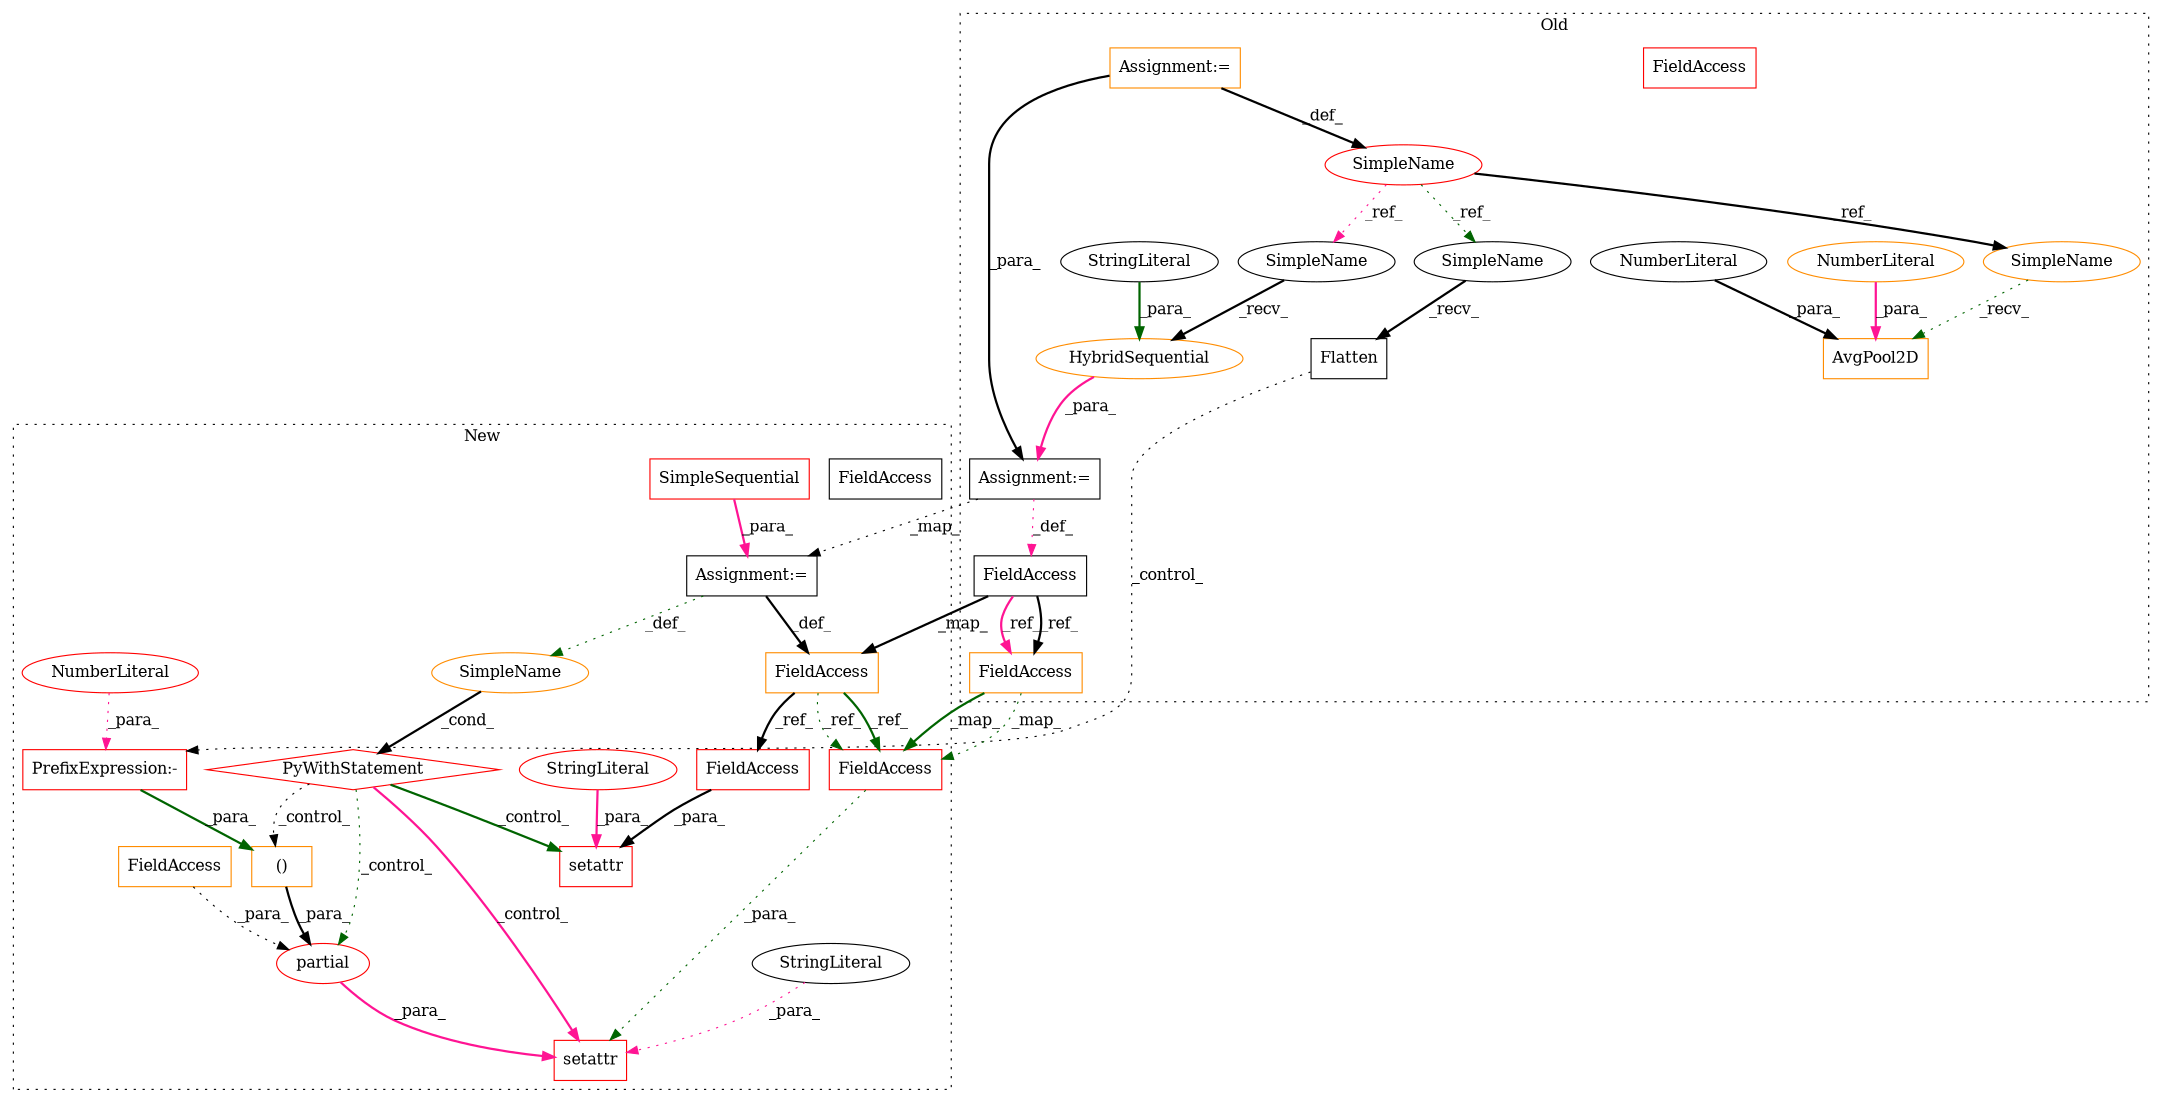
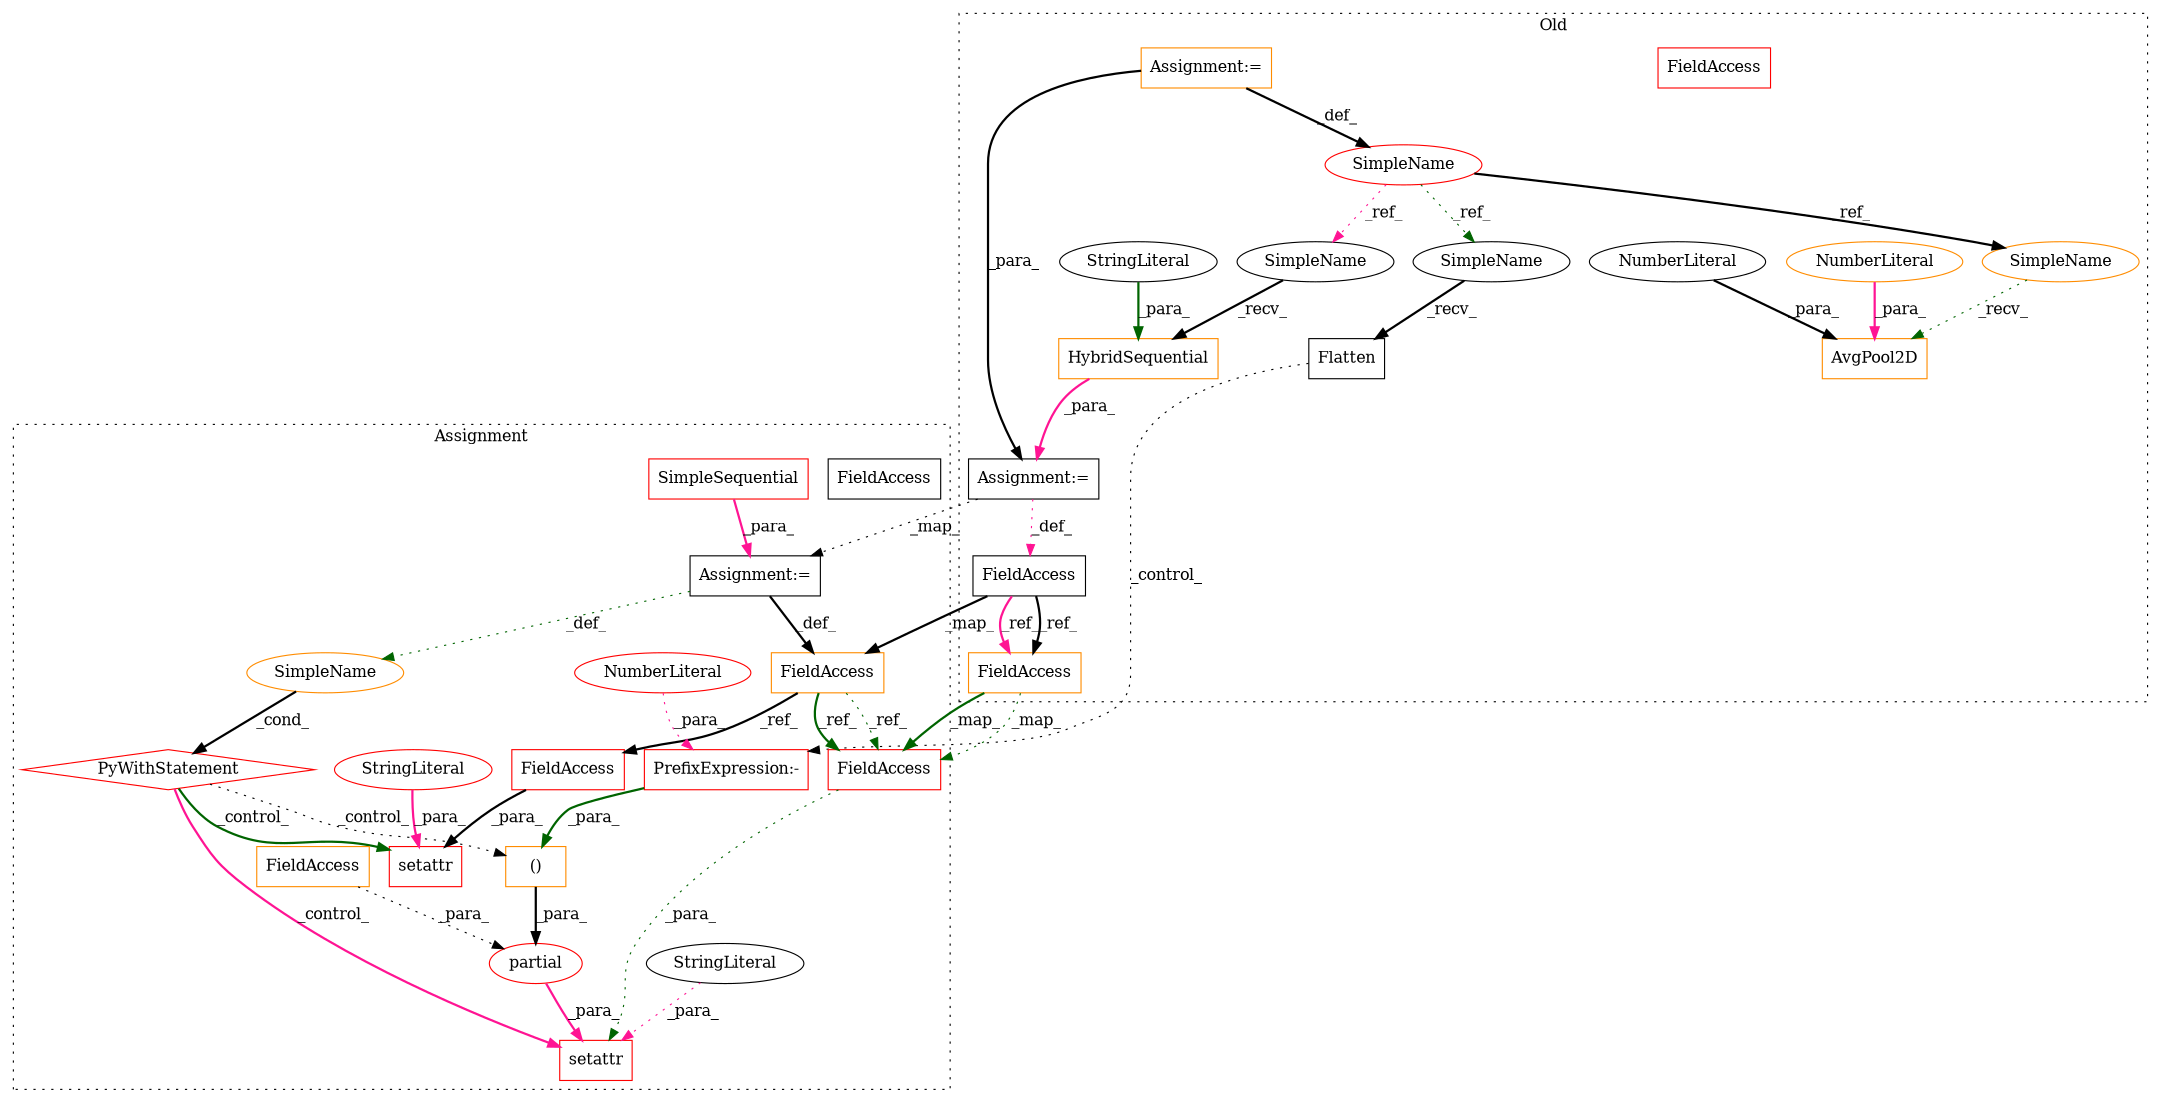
(1140, 359) -> (1138, 359)
(482, 437) -> (482, 437)
(359, 863) -> none
